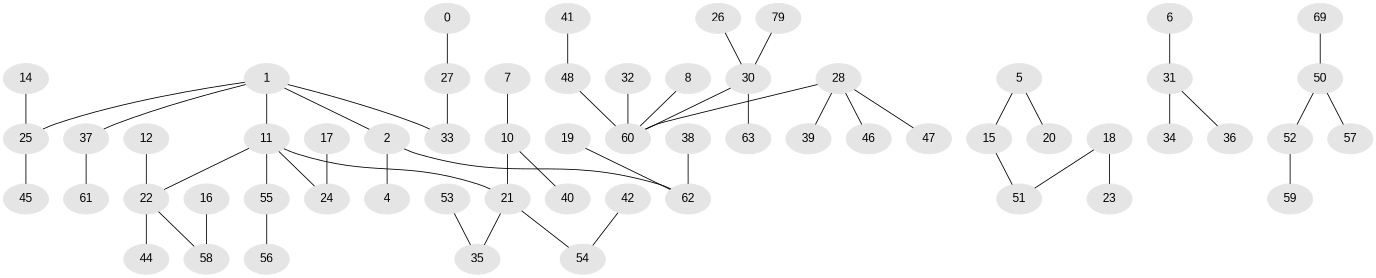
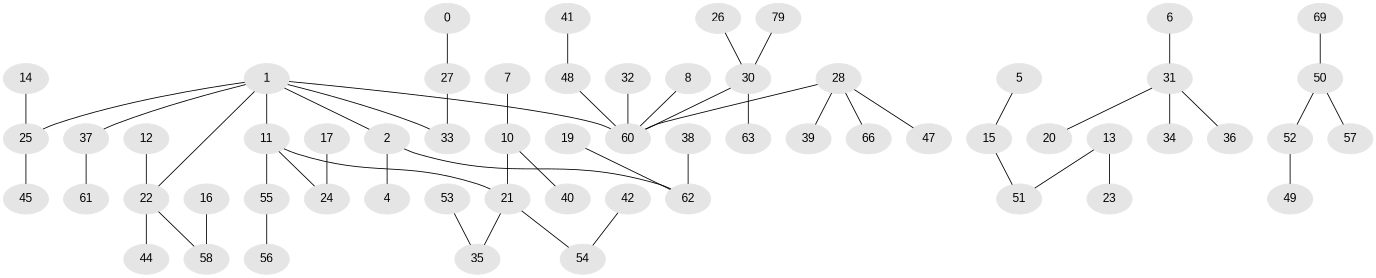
none -> (459, 100)
(1034, 109) -> (1110, 109)
(869, 139) -> (869, 139)
(1110, 139) -> (1110, 139)
(207, 169) -> (207, 139)
(1290, 199) -> (1290, 199)
